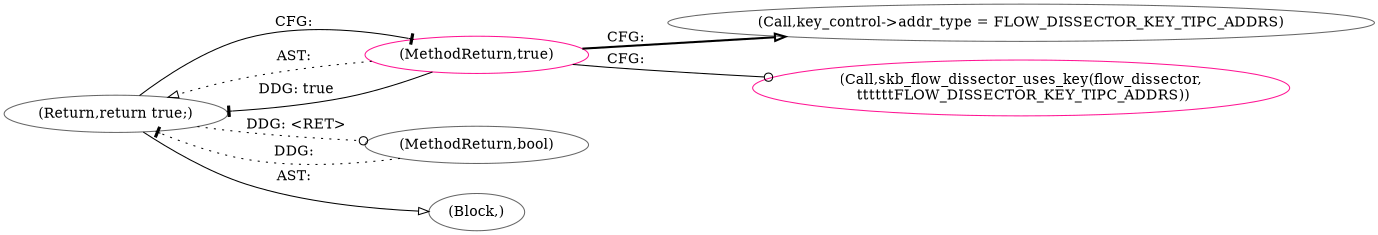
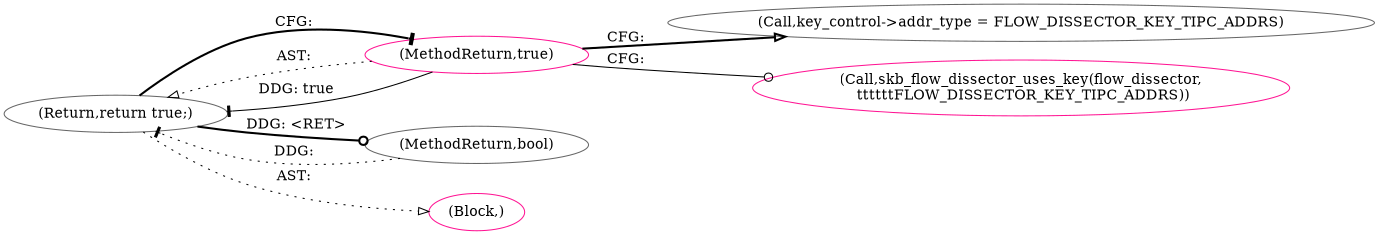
(267, 34) -> (267, 34)
(278, 135) -> (278, 135)
(275, 192) -> (275, 192)
(477, 212) -> (477, 212)
